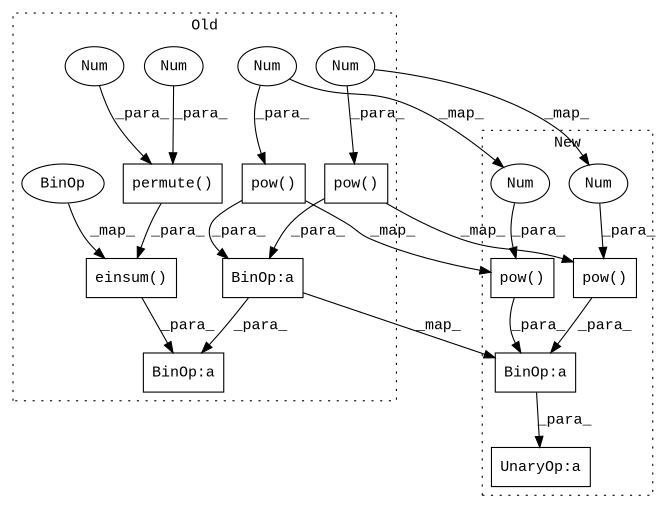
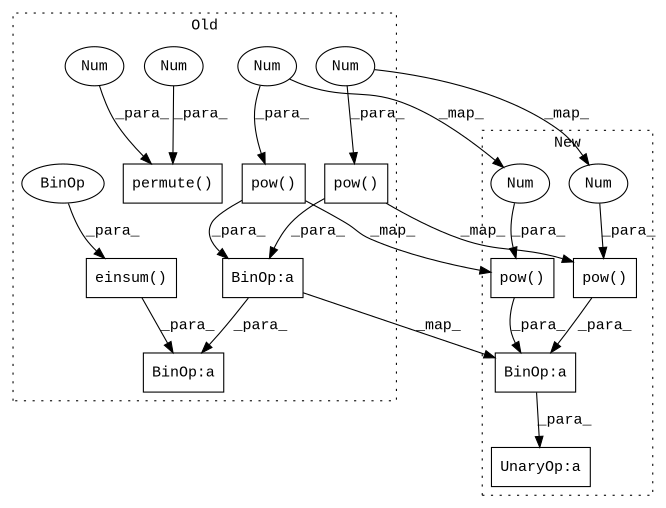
(150, 225) -> none
(113, 231) -> (113, 231)
